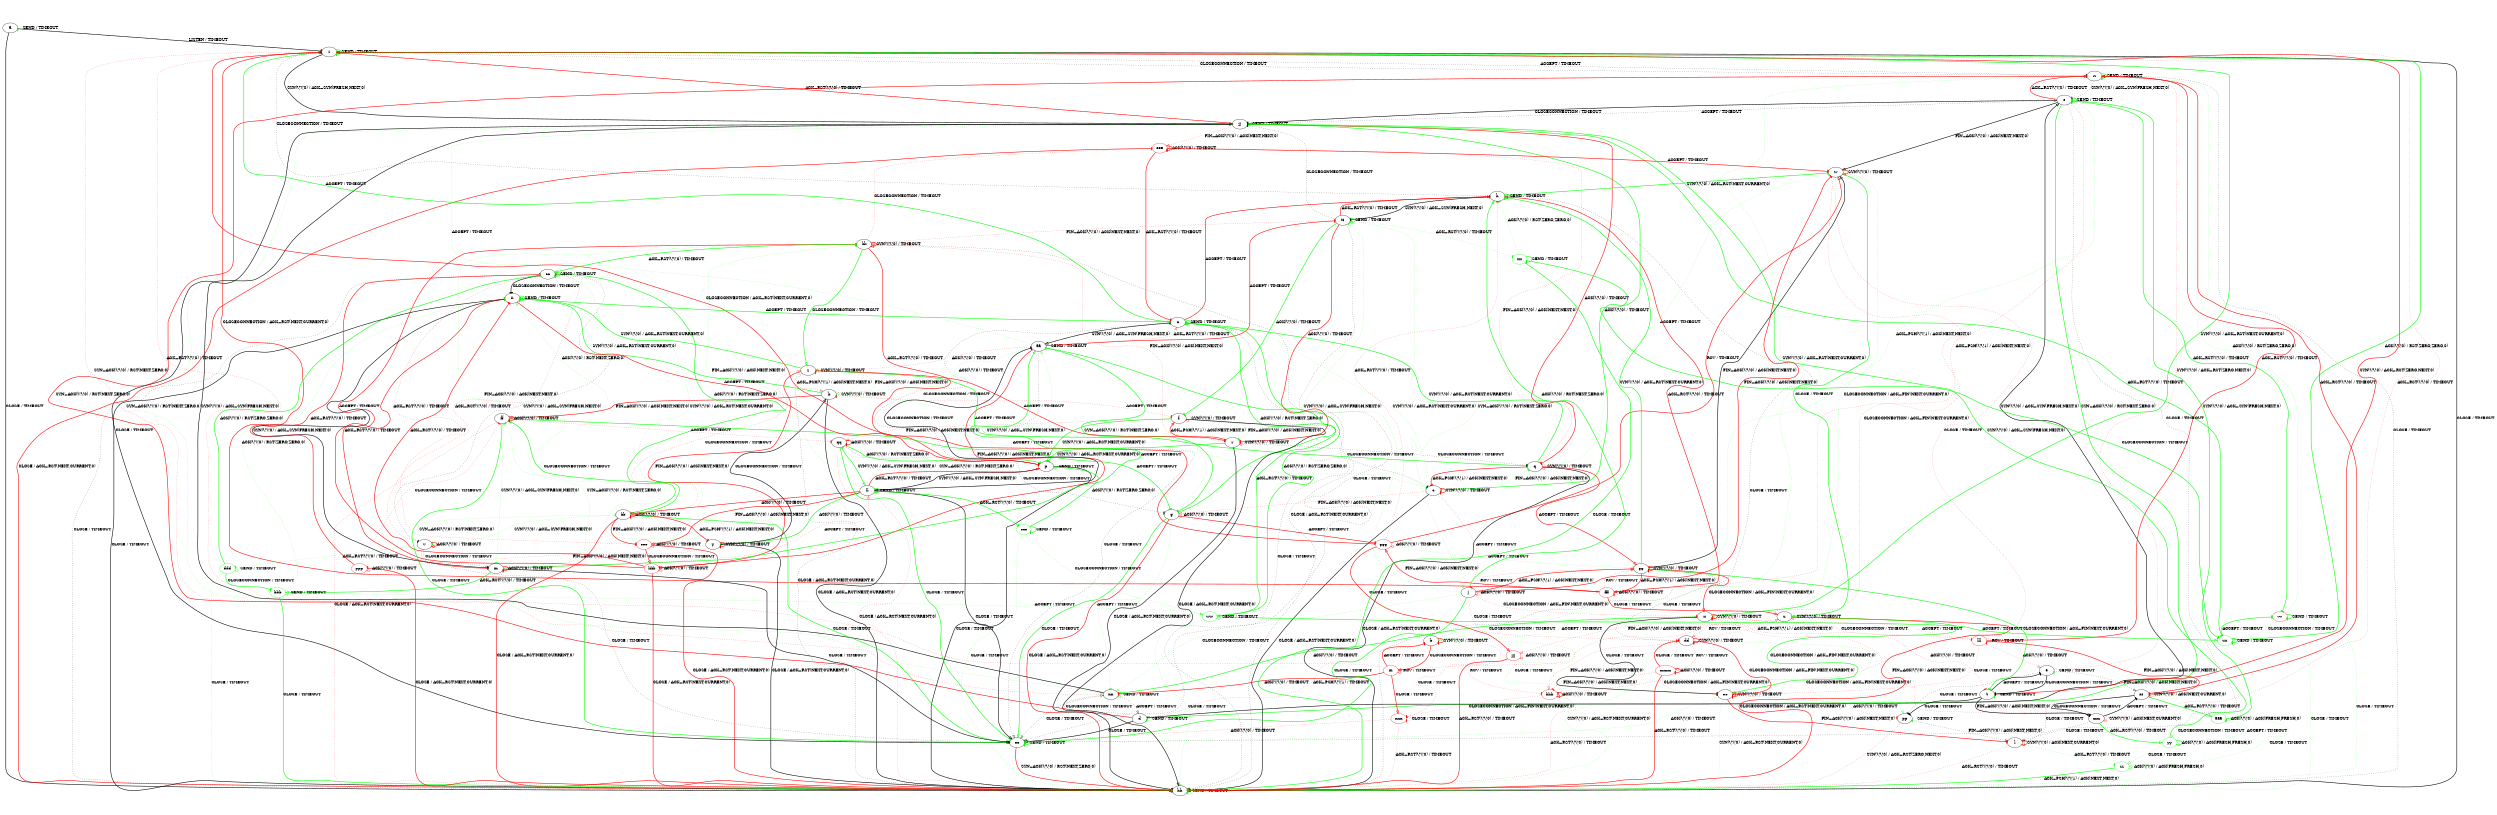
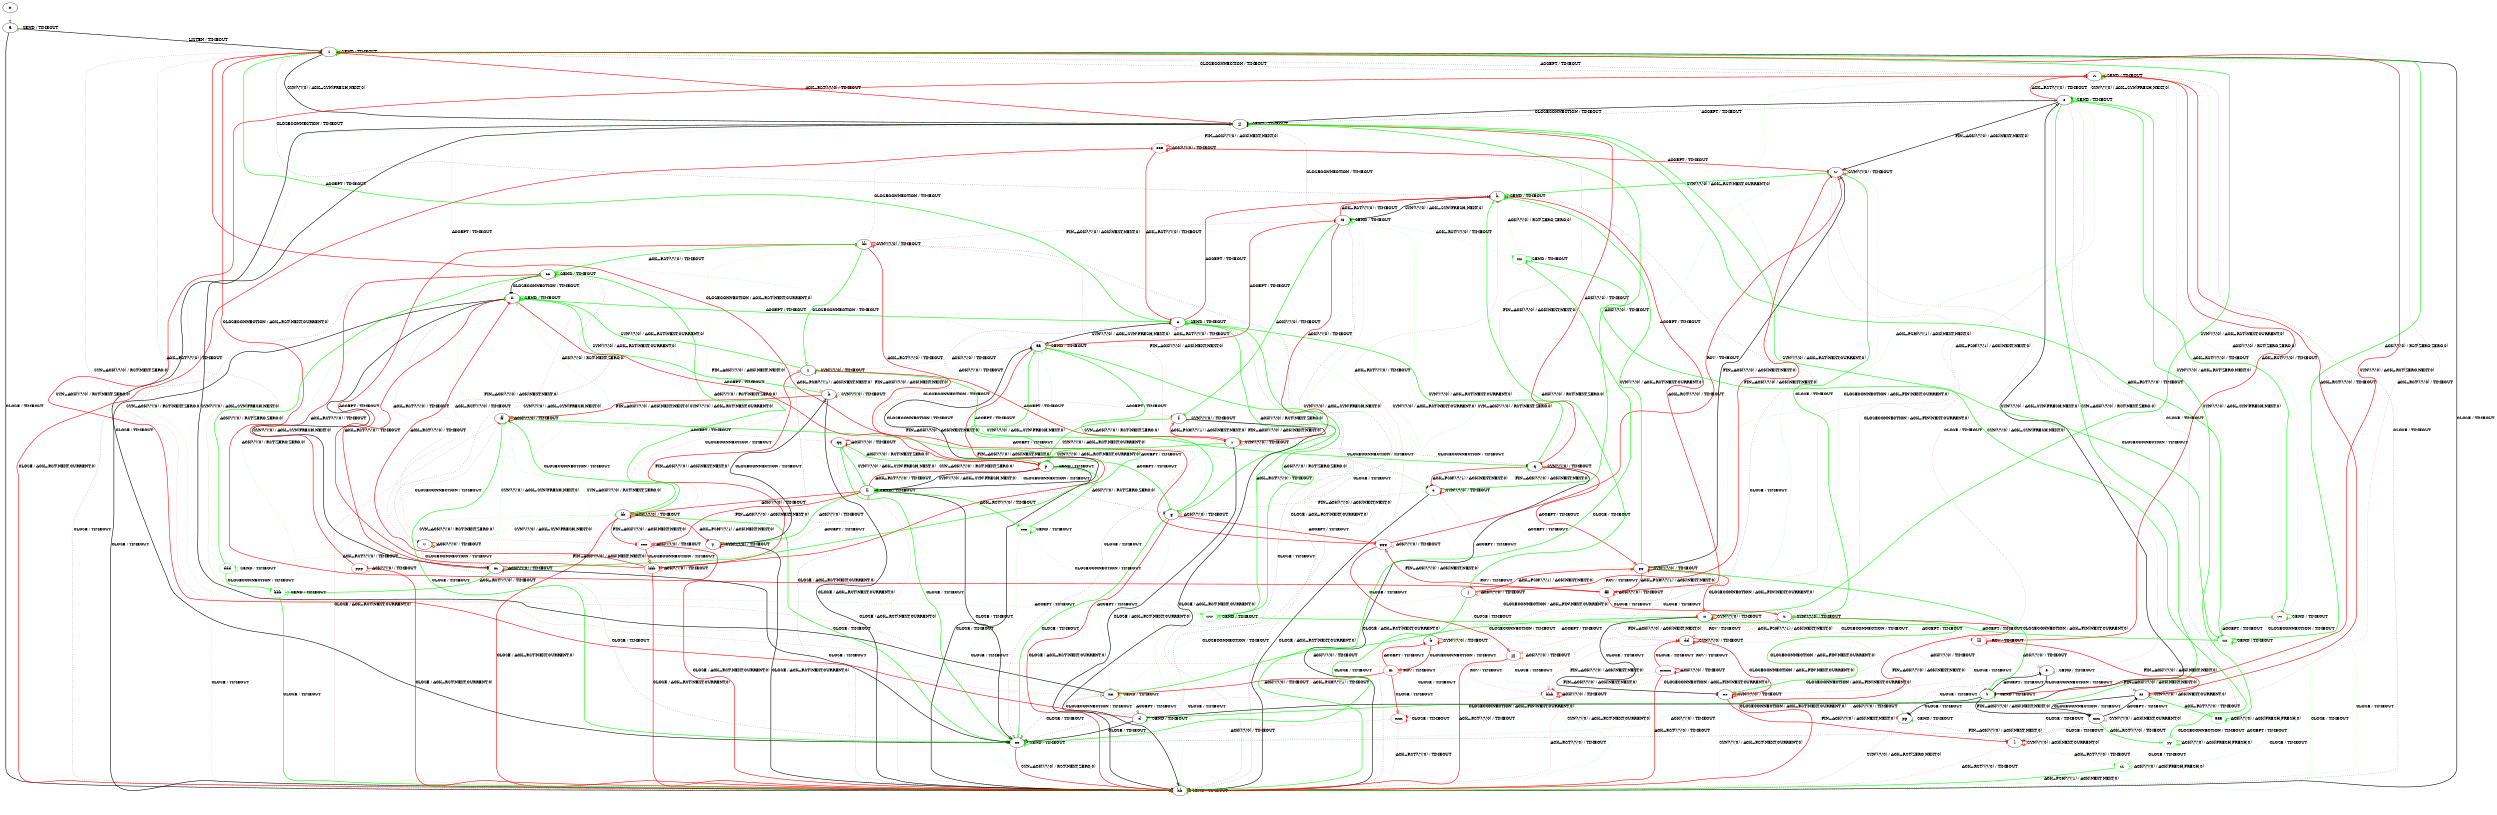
none -> (10, 8)
(1511, 561) -> (1532, 538)
